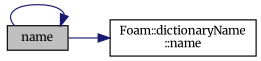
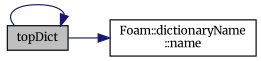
(38, 38) -> (38, 38)
